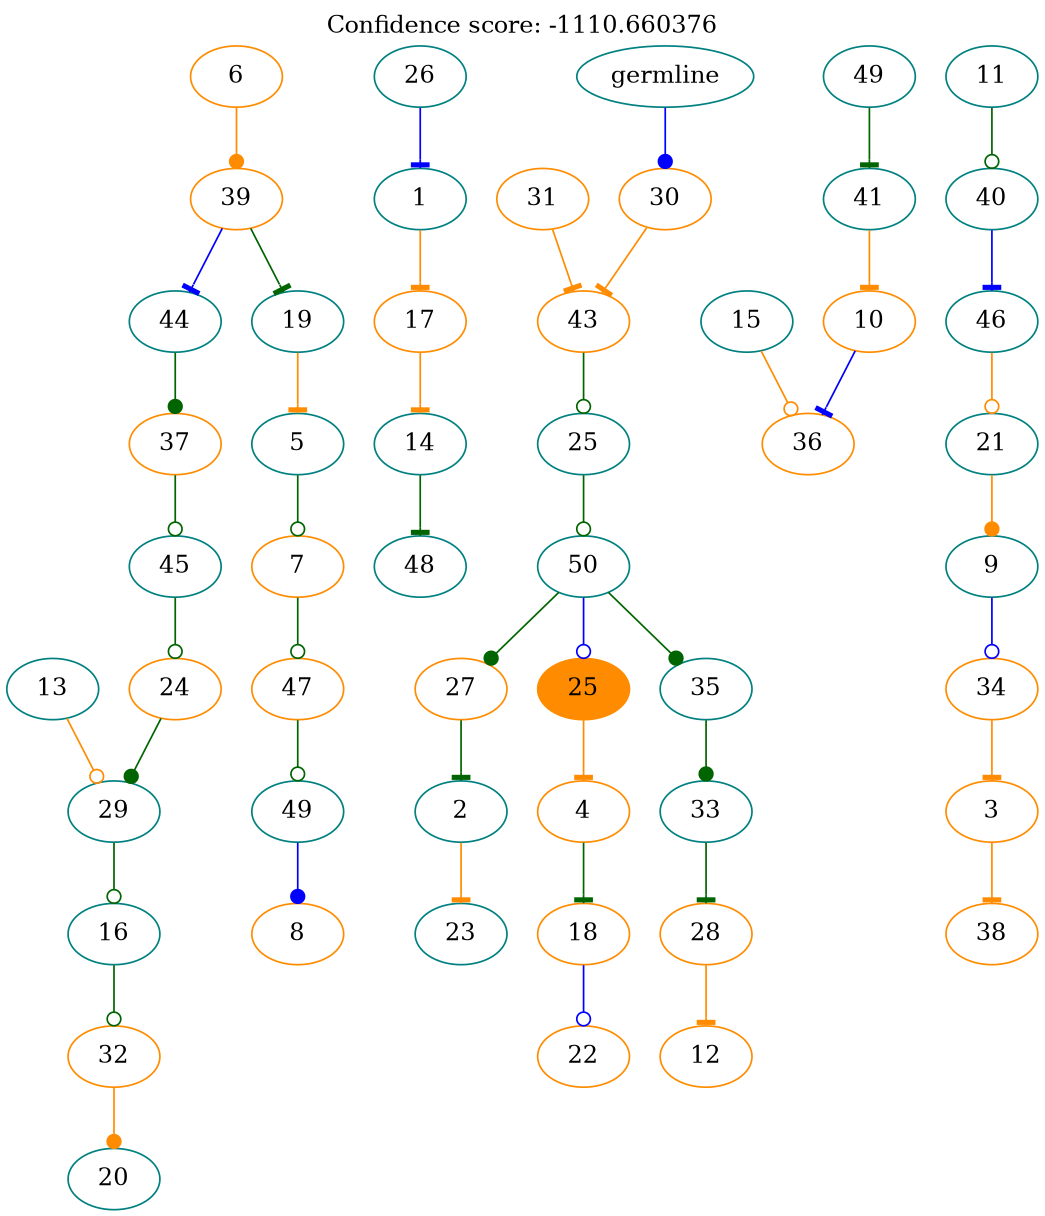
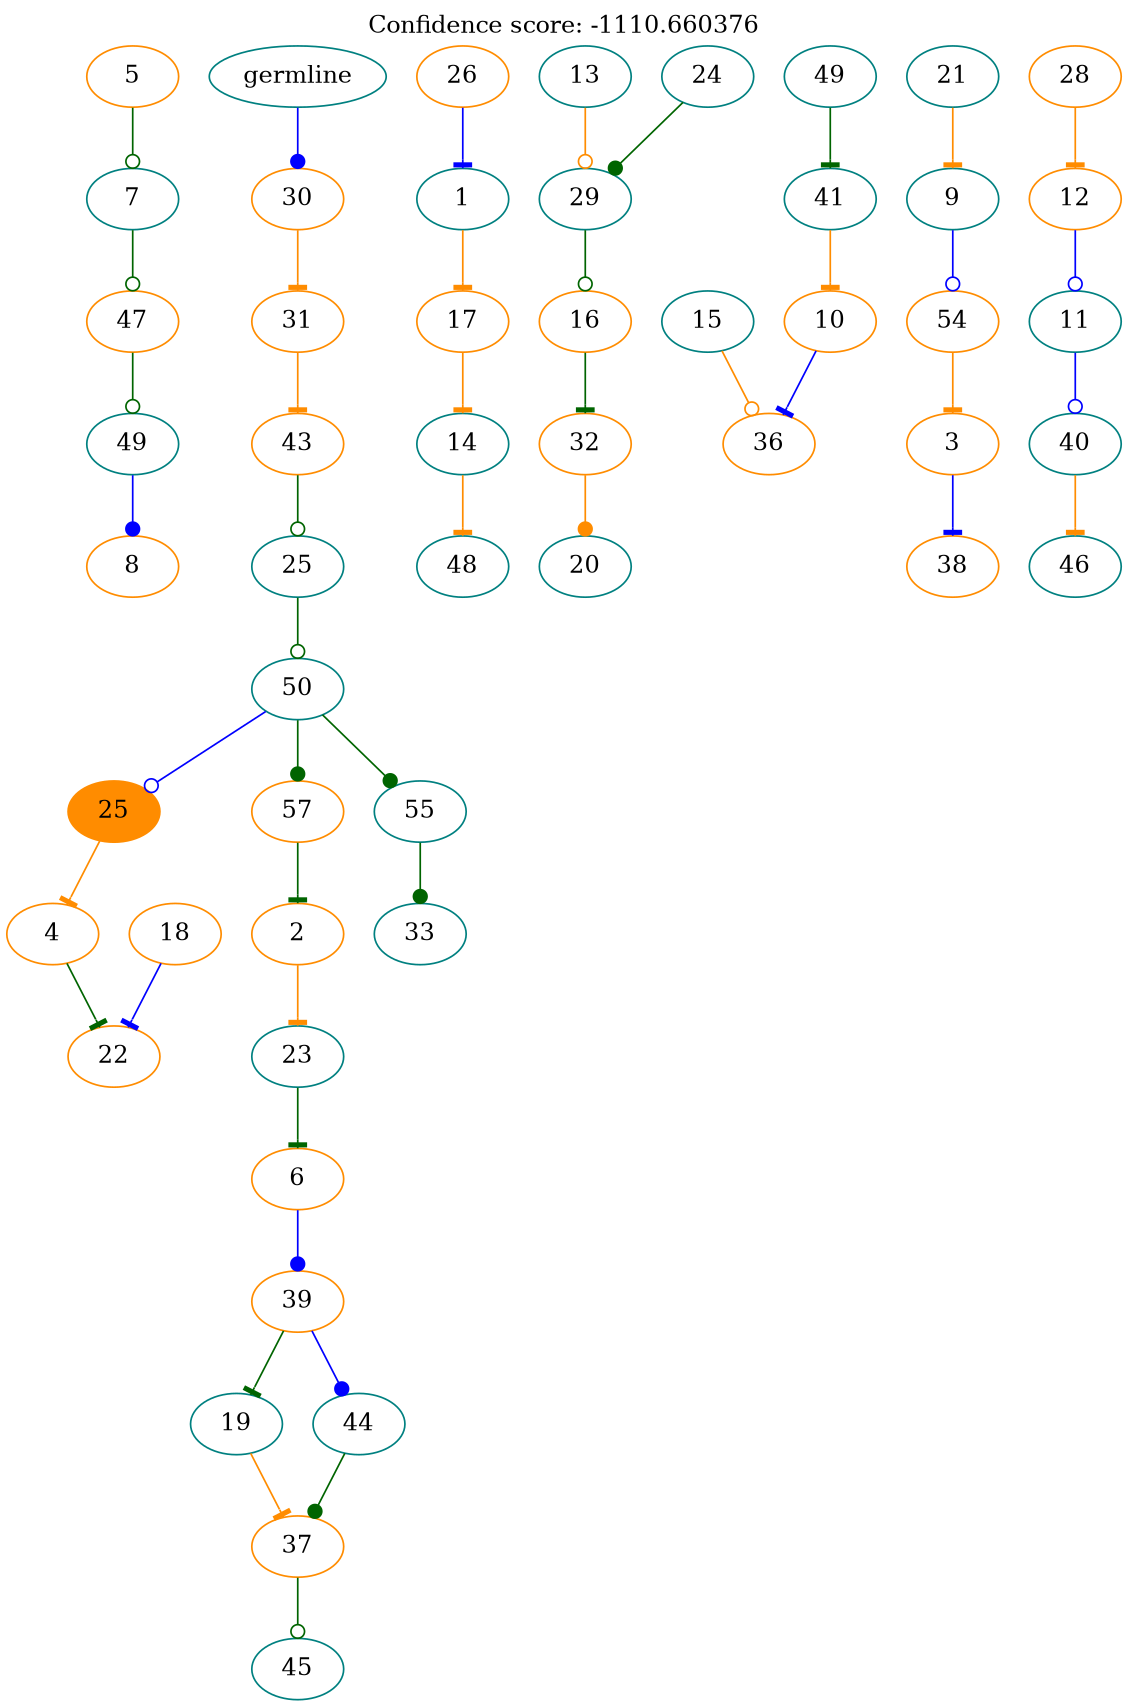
(420, 77) -> (463, 77)
(236, 131) -> (298, 1234)
(992, 131) -> (1075, 376)
none -> (1075, 254)
(208, 256) -> (325, 1357)
(992, 256) -> (1075, 501)
(627, 257) -> (298, 256)
(992, 376) -> none
(298, 379) -> (265, 1481)
(298, 444) -> (133, 77)
(992, 499) -> (953, 134)
(420, 501) -> (463, 501)
(298, 567) -> (133, 199)
(175, 621) -> none
(175, 689) -> (708, 77)
(461, 689) -> (298, 812)
(706, 689) -> (420, 812)
(992, 689) -> (953, 322)
(461, 812) -> (298, 934)
(584, 869) -> (81, 991)
(706, 869) -> none
(992, 869) -> (953, 501)
(114, 934) -> (585, 322)
(114, 989) -> (585, 379)
(584, 989) -> (147, 991)
none -> (298, 1114)
